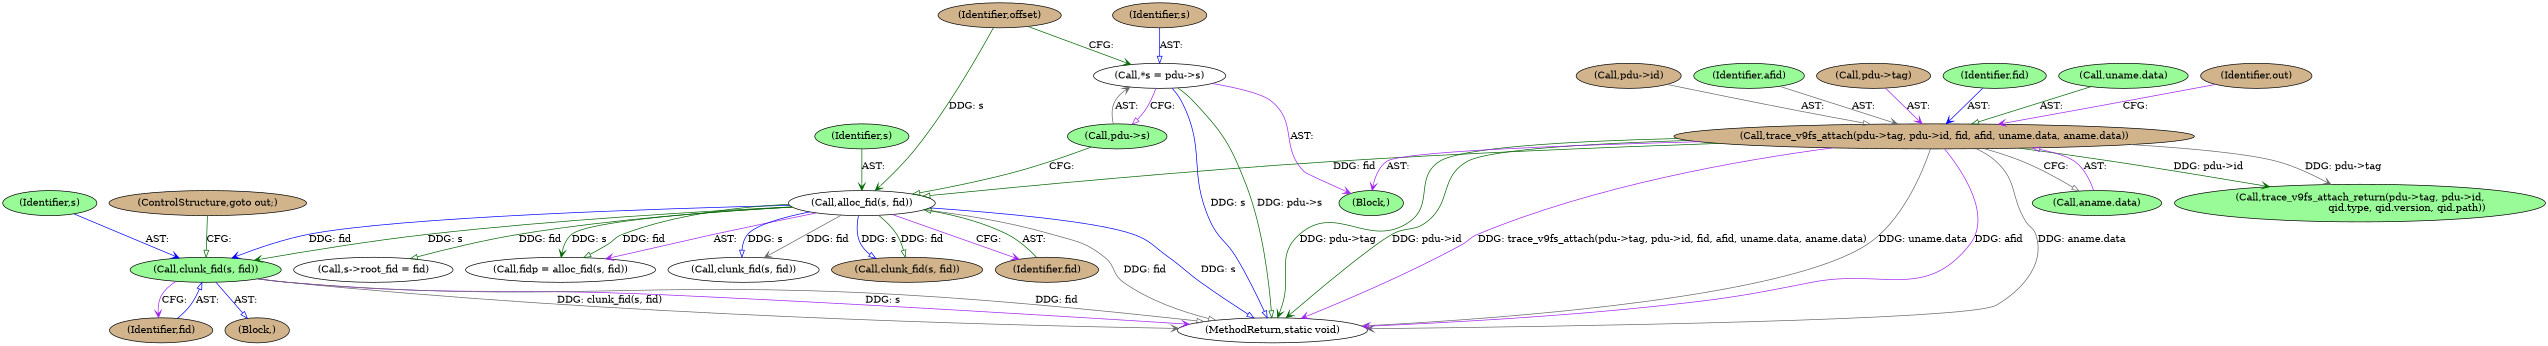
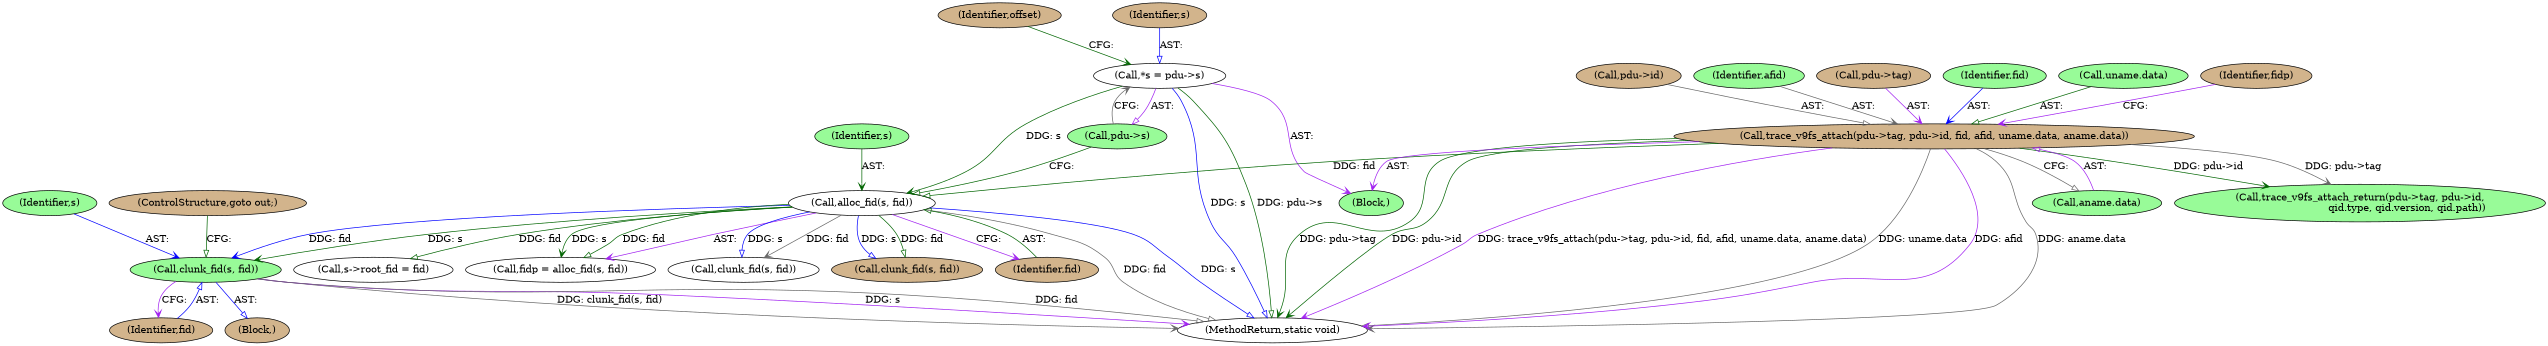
(2256, 76) -> (2256, 76)
(1128, 106) -> (1128, 106)
(1164, 106) -> (1164, 106)
(943, 111) -> (1014, 132)
